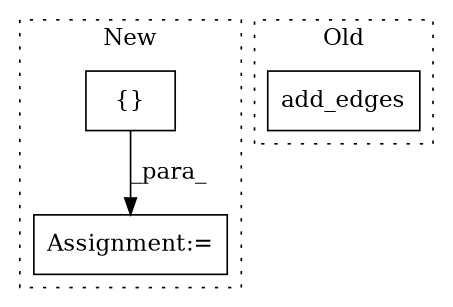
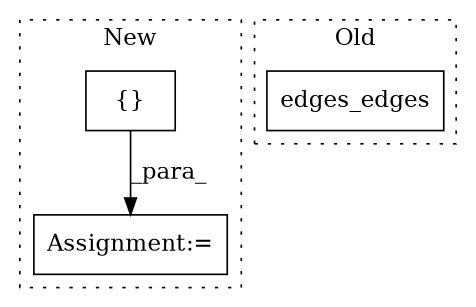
(344, 101) -> (355, 101)
